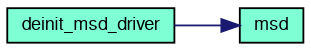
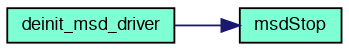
(272, 25) -> (291, 25)
